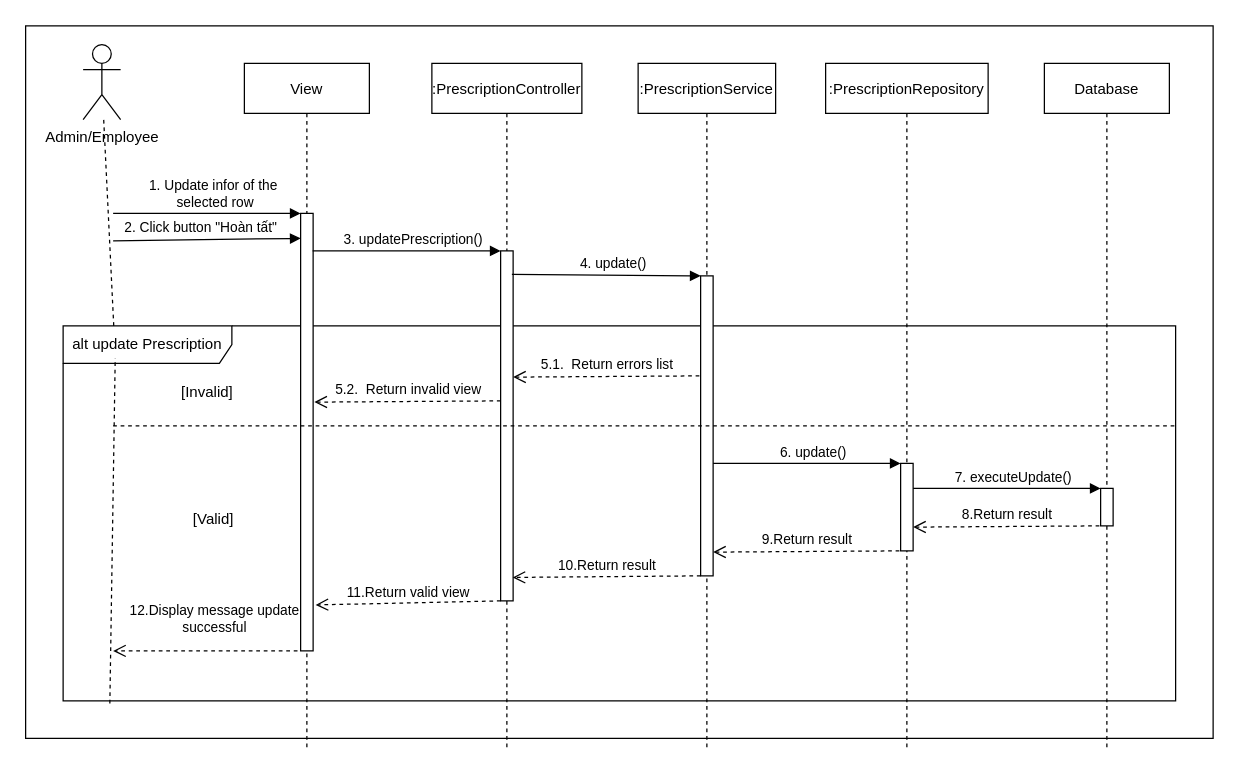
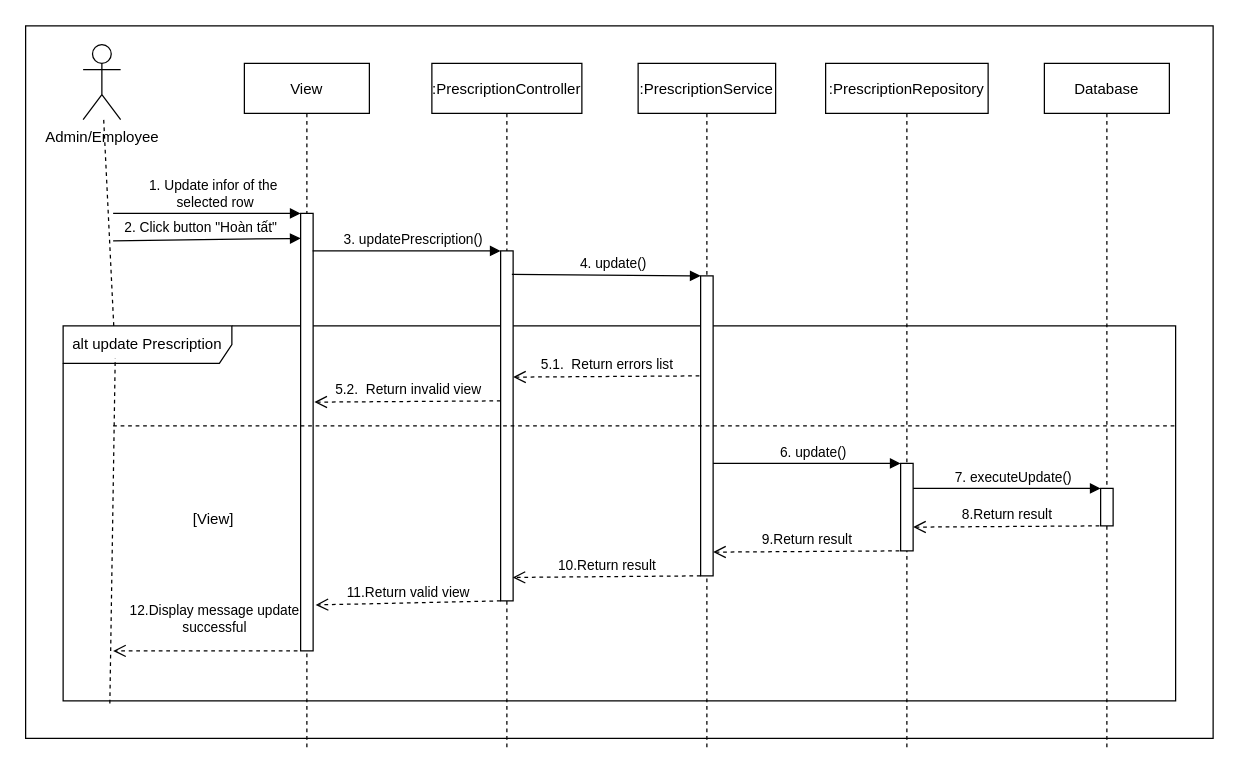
(207, 392) -> none
(214, 519) -> (214, 519)
